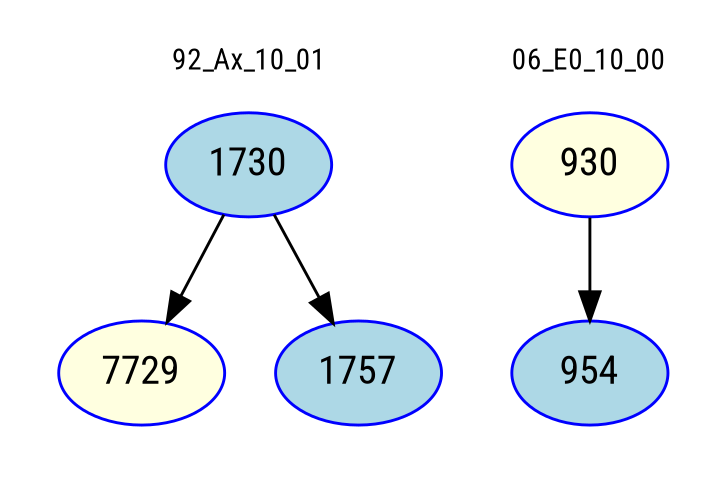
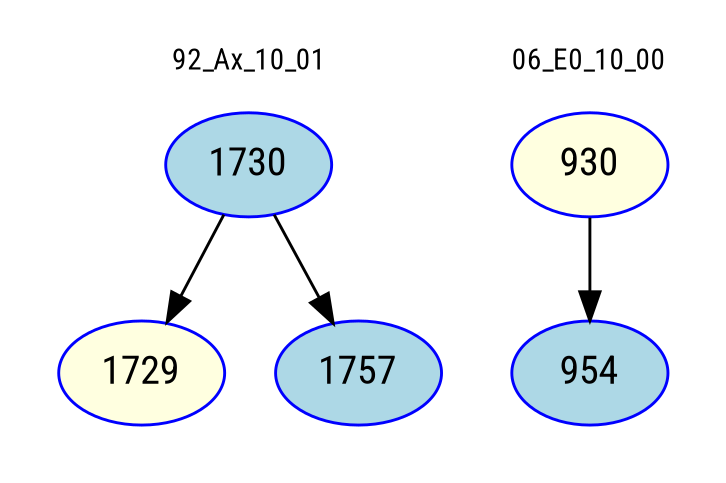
(142, 373) -> (142, 373)
